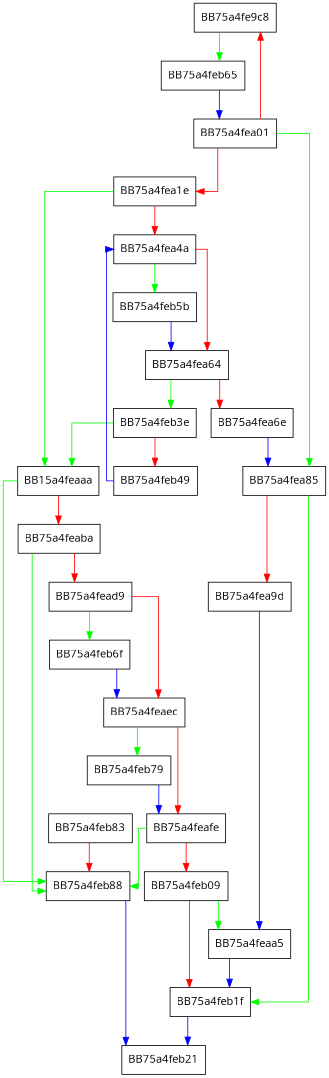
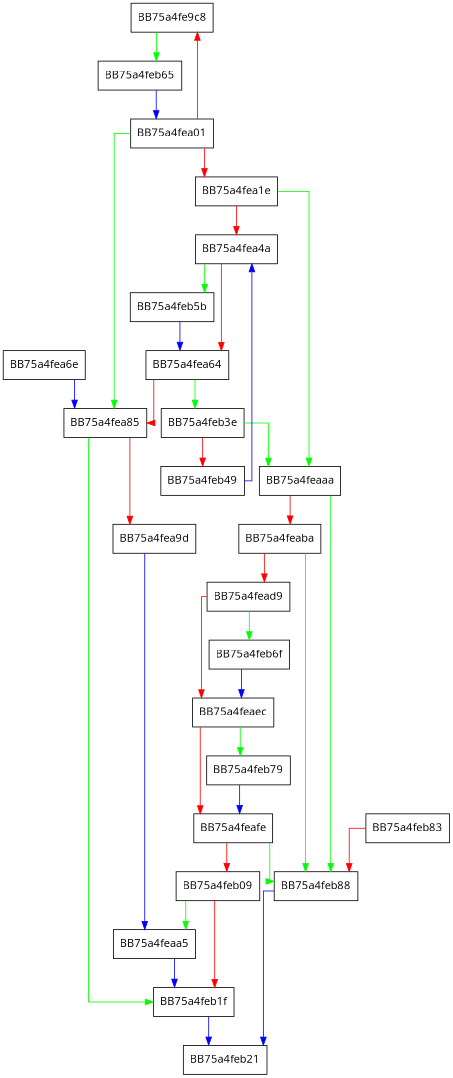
(220, 390) -> (154, 402)
(58, 481) -> (300, 481)
